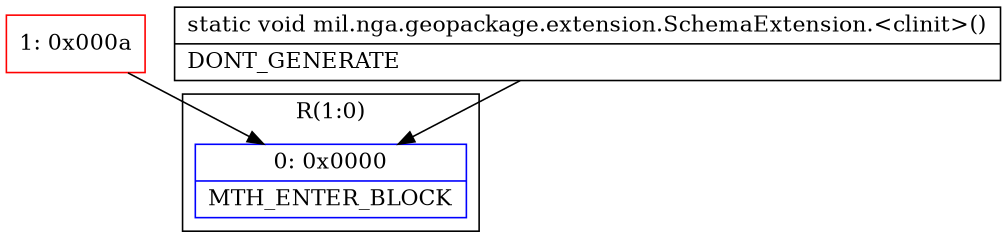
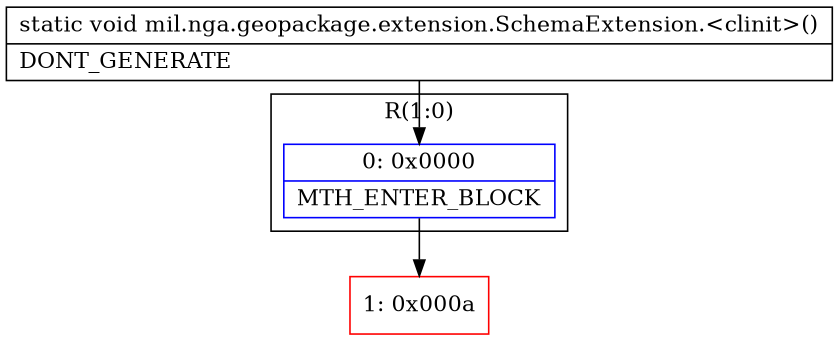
(195, 108) -> (419, 241)
